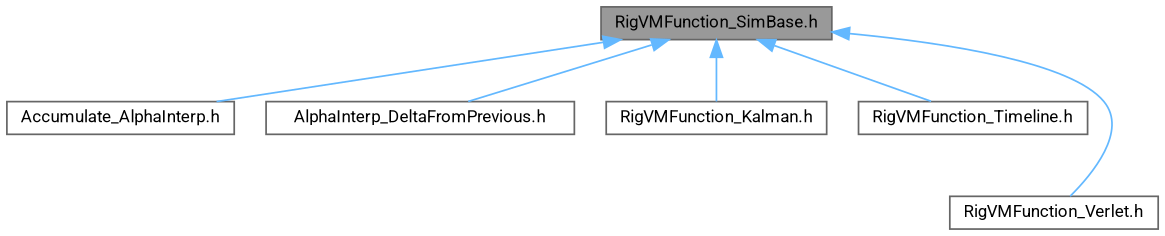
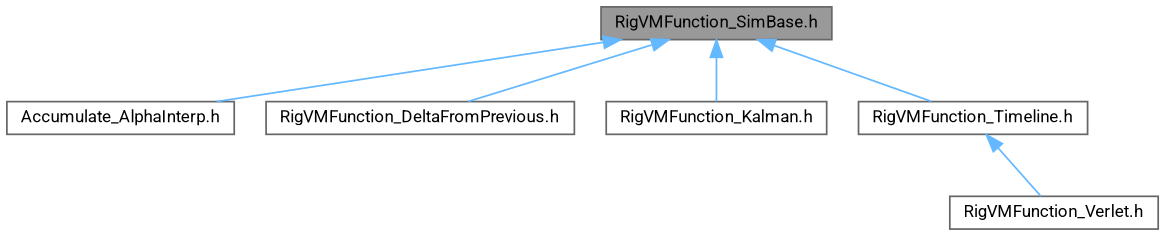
(1035, 65) -> (1019, 172)
(420, 118) -> (420, 118)
